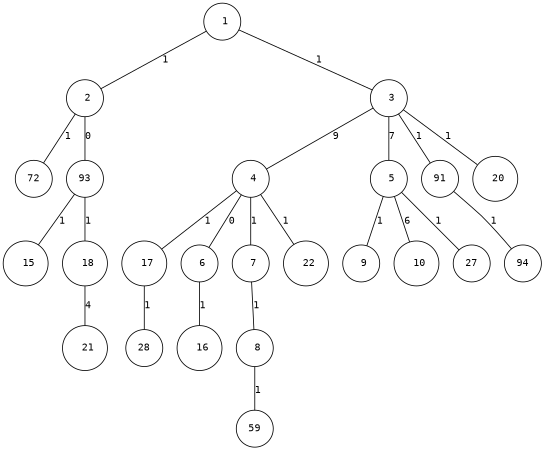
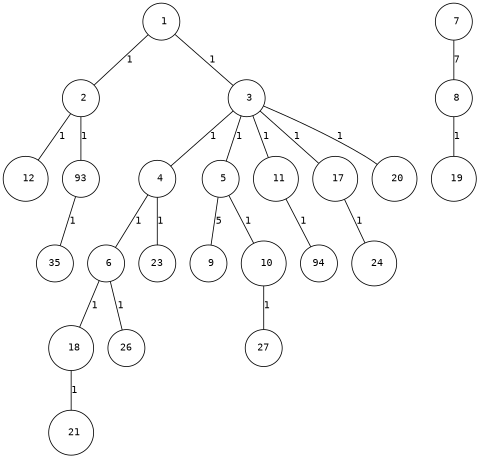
(88, 137) -> (84, 137)
(336, 137) -> (213, 137)
(392, 137) -> (239, 137)
(34, 179) -> (26, 179)
(440, 179) -> (276, 179)
(85, 219) -> (89, 304)
(199, 220) -> (289, 137)
(232, 221) -> (139, 221)
(251, 221) -> none
(380, 221) -> (219, 221)
(408, 221) -> (248, 221)
(430, 221) -> (264, 308)
(26, 263) -> (55, 263)
(306, 263) -> (157, 263)
(88, 306) -> (74, 390)
(256, 306) -> (457, 60)
(144, 348) -> (374, 263)
(200, 348) -> (126, 348)
(255, 429) -> (454, 179)
